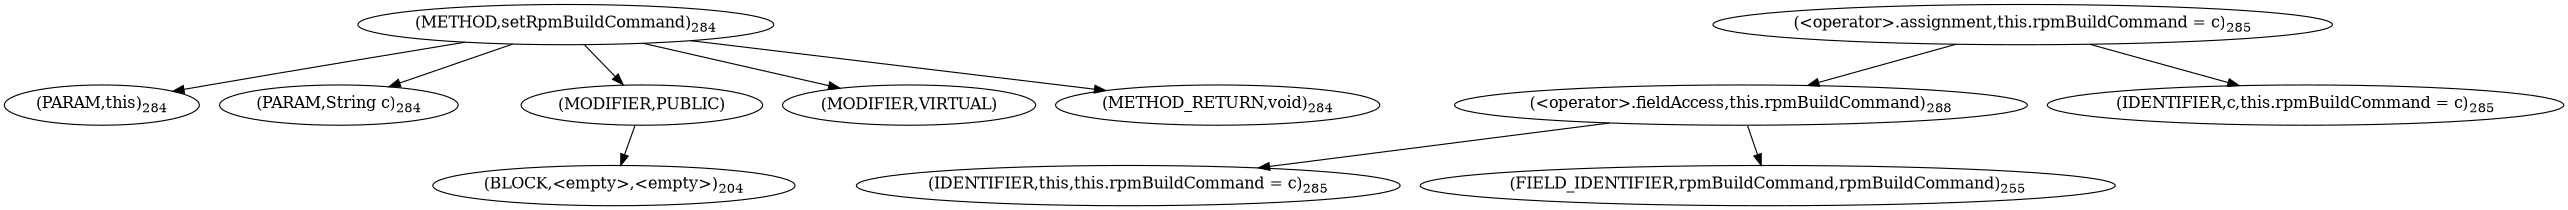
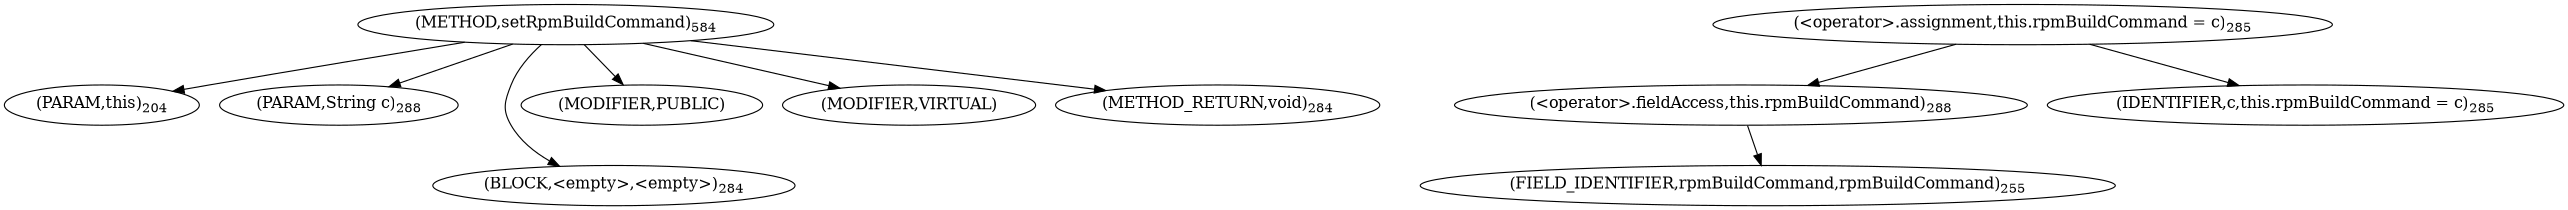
(704, 23) -> (704, 23)
(155, 103) -> (155, 103)
(409, 103) -> (409, 103)
(630, 140) -> (505, 106)
(731, 184) -> (731, 184)
(1128, 186) -> none
